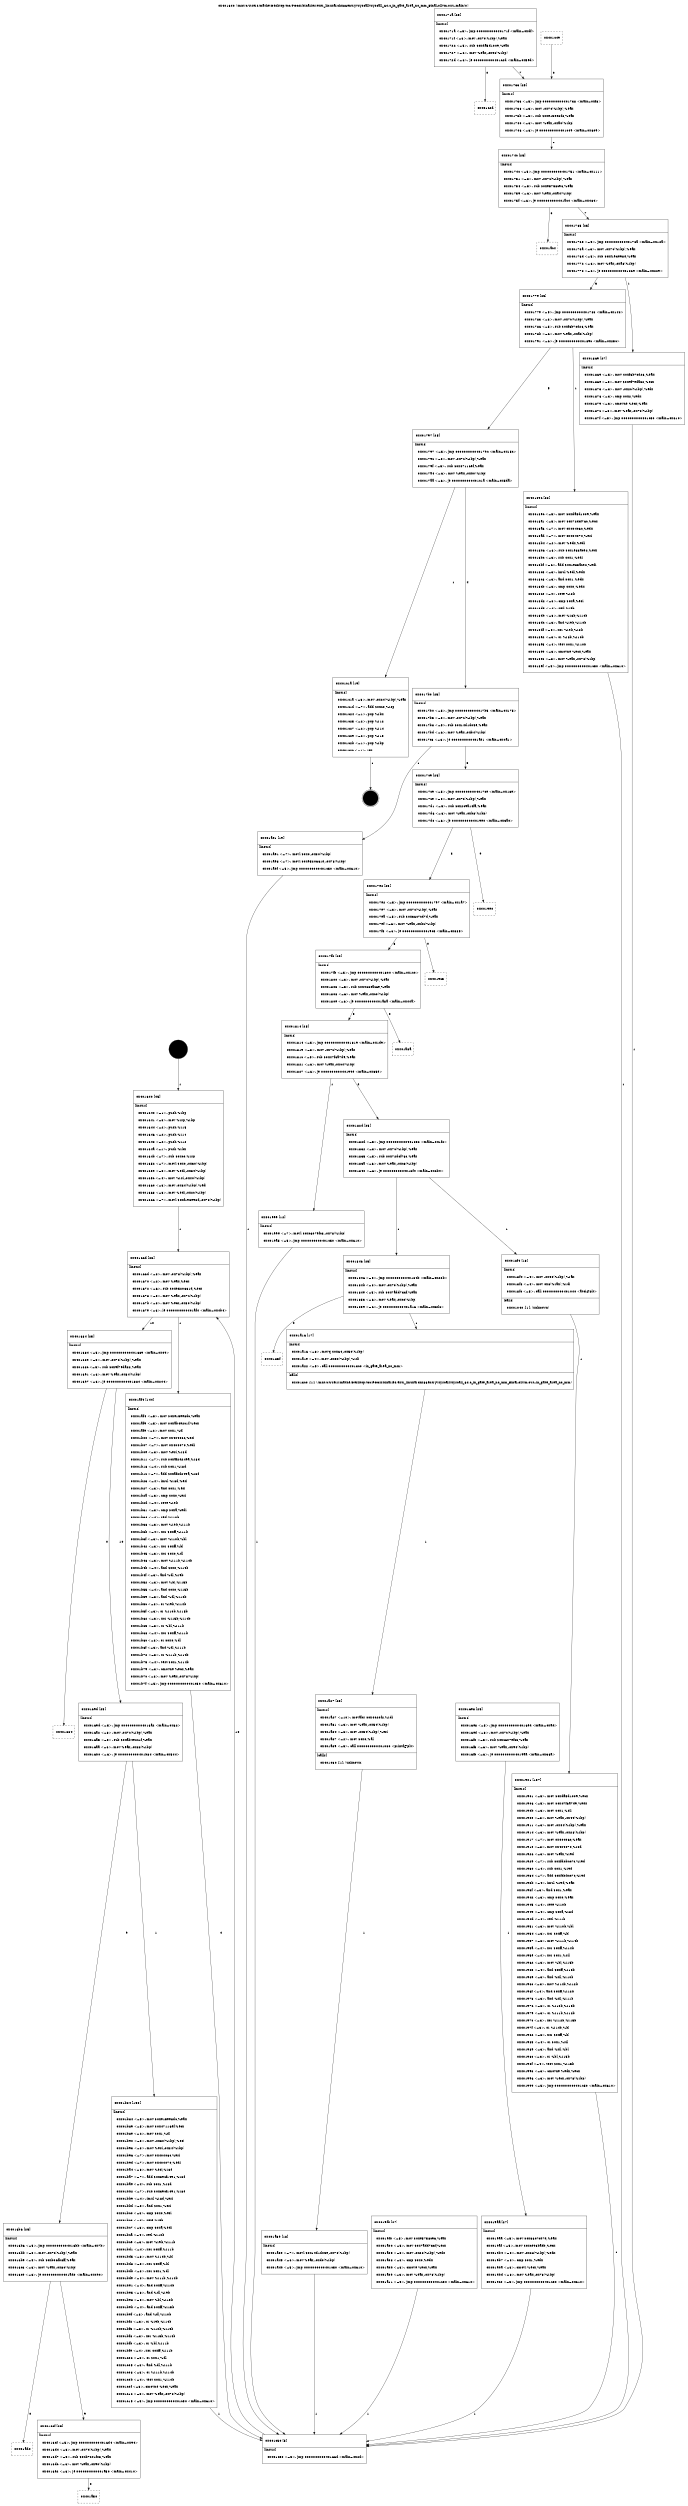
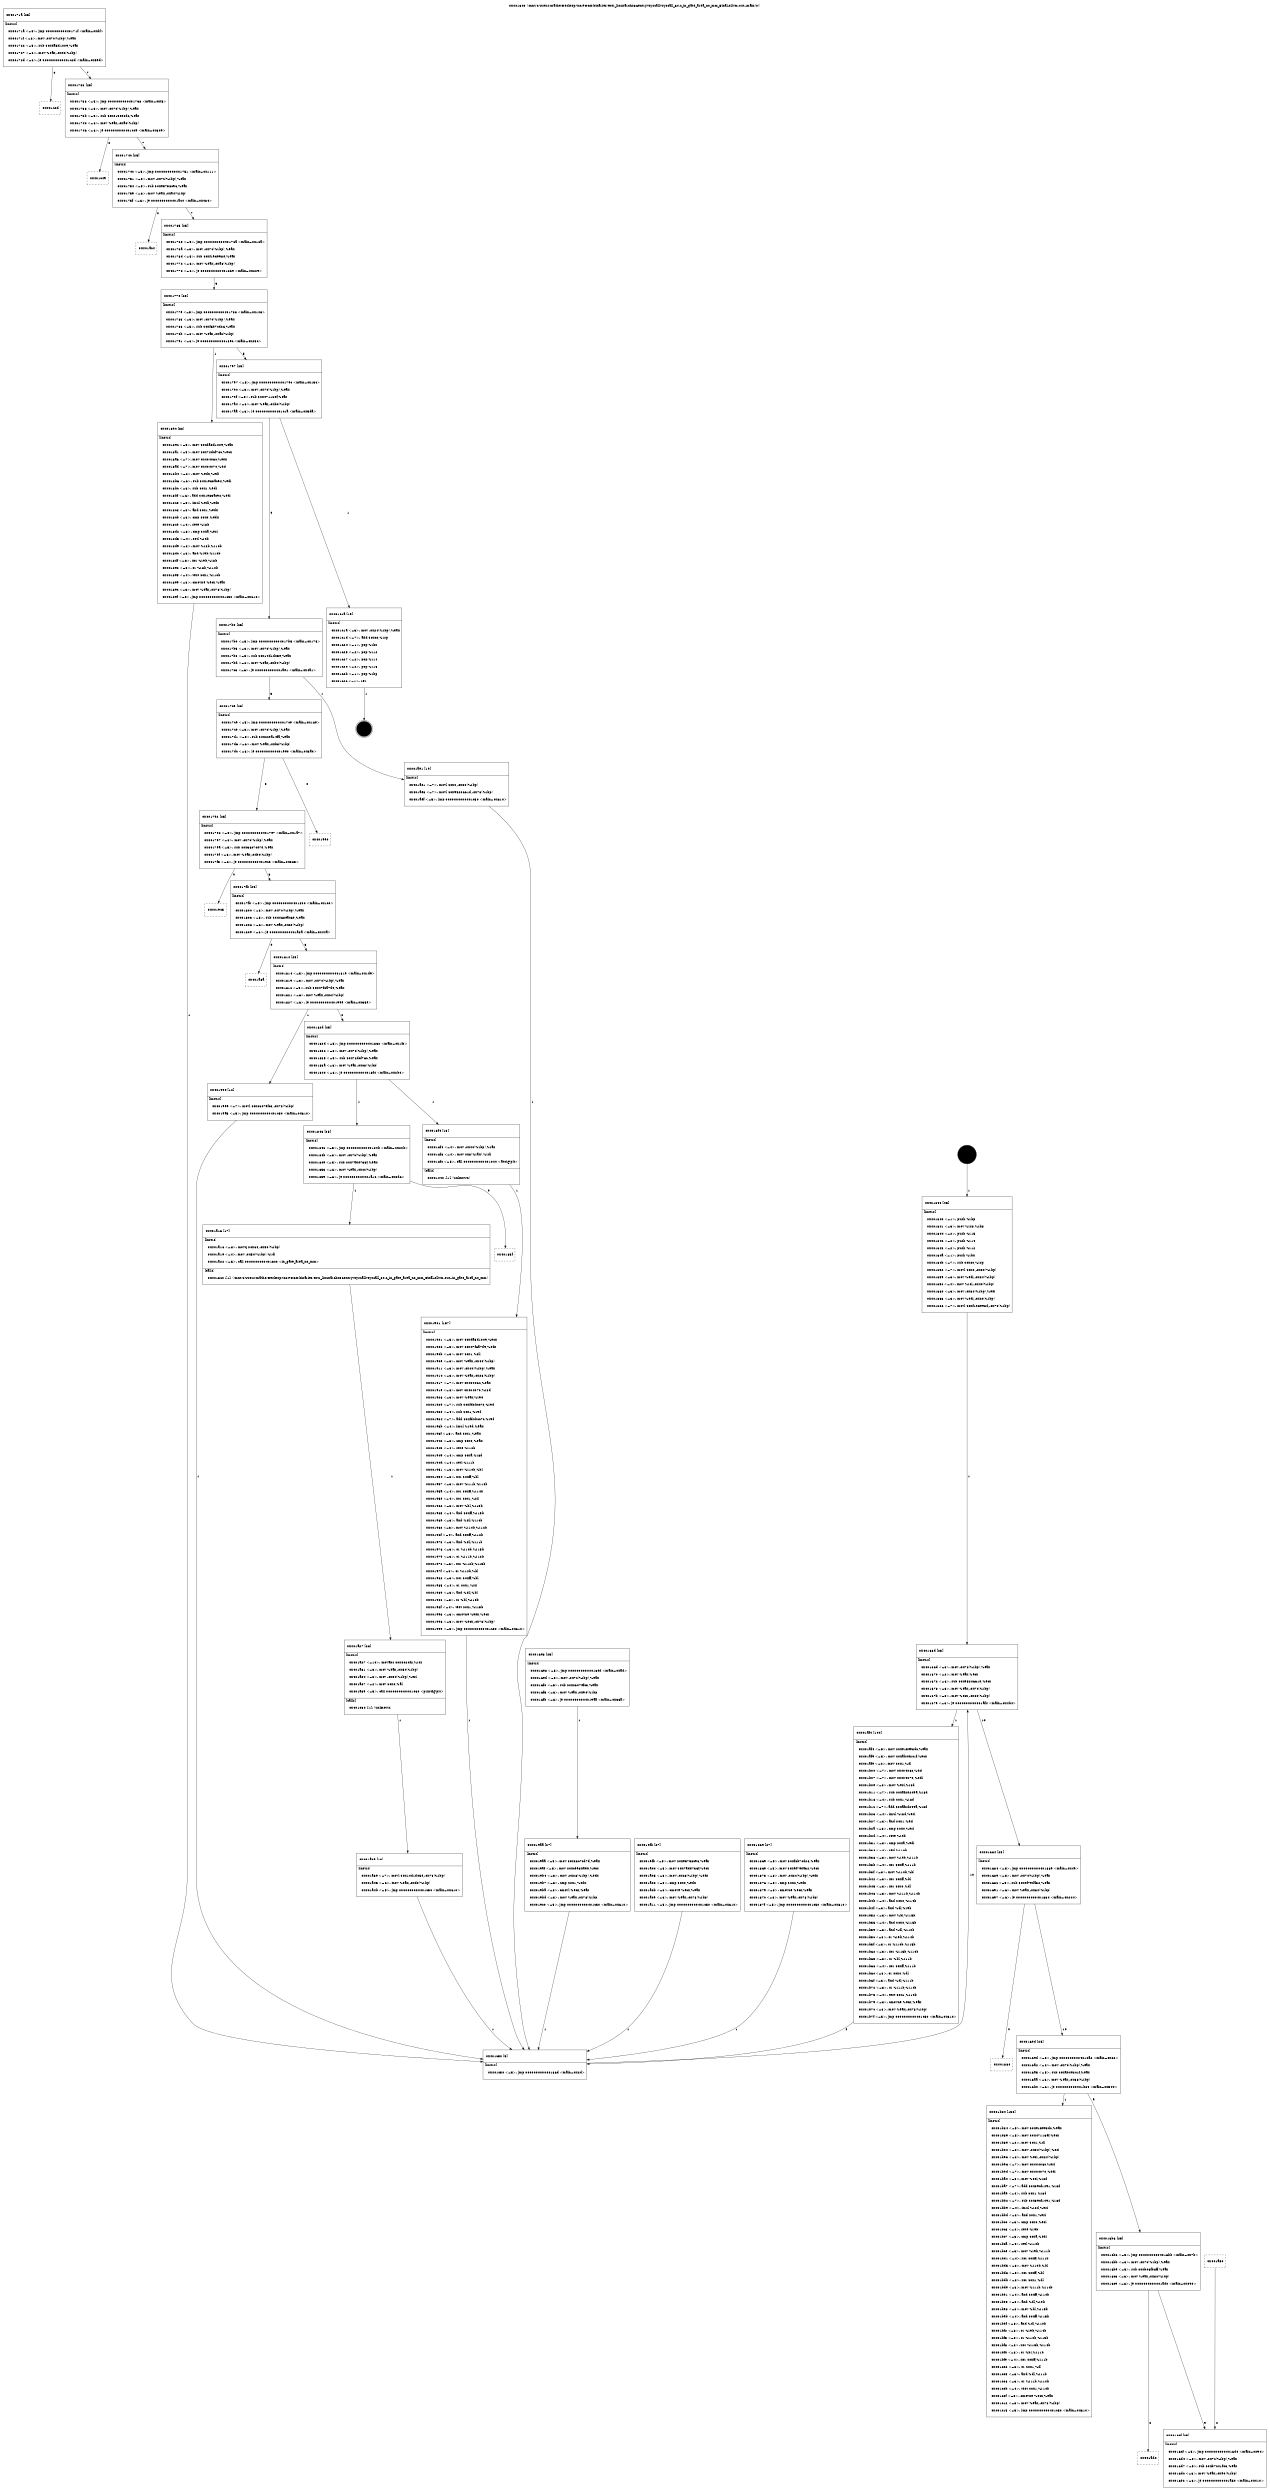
(552, 60) -> (104, 153)
(631, 313) -> none
(233, 2428) -> none
(89, 2483) -> (1215, 2347)
